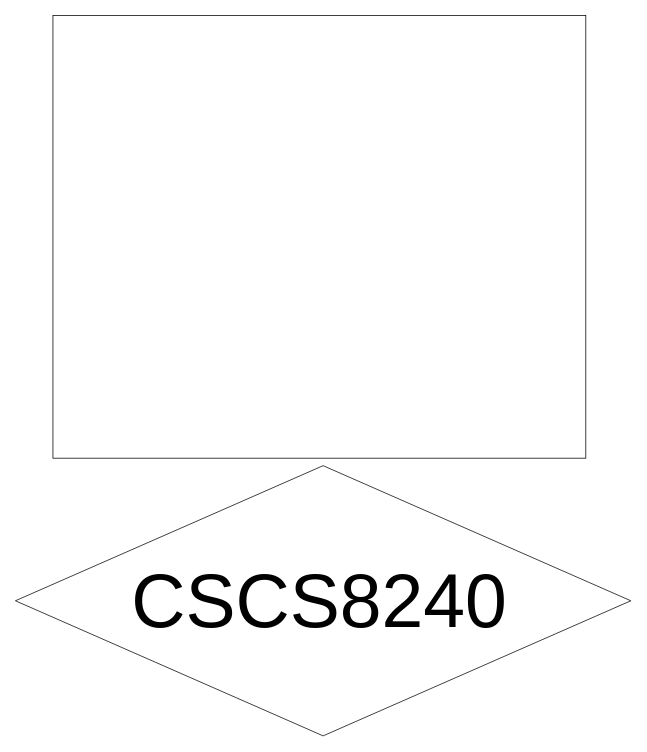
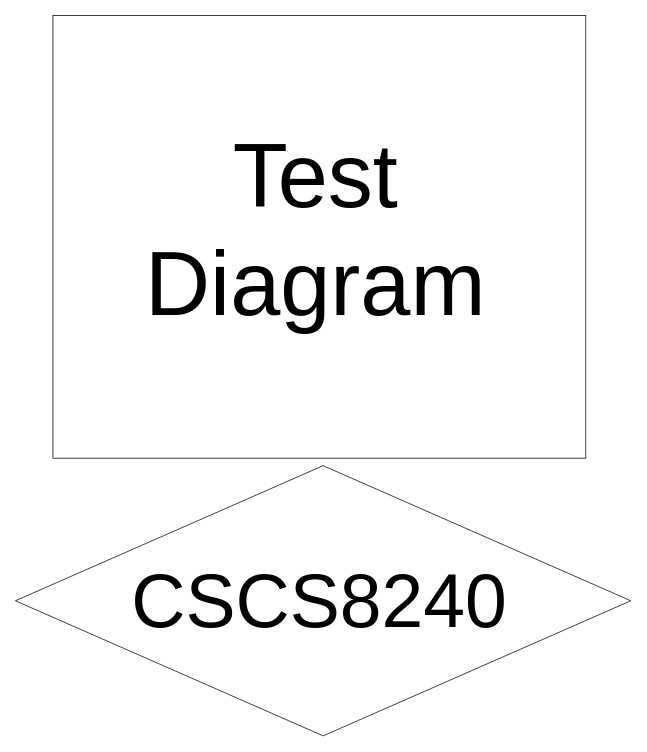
none -> (315, 229)
